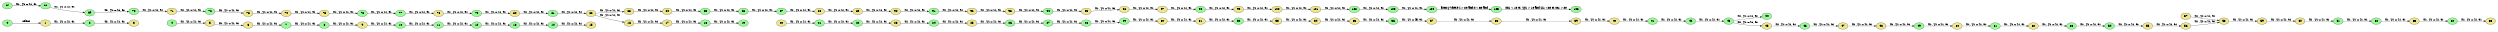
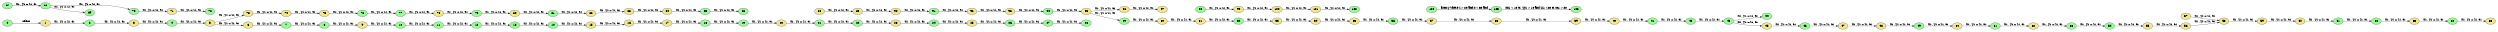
(1181, 9) -> none
(1393, 9) -> none
(781, 11) -> none
(111, 12) -> (89, 6)
(228, 12) -> (229, 19)
(609, 19) -> (609, 26)
(1412, 20) -> (1412, 20)
none -> (152, 23)
none -> (761, 23)
(1105, 24) -> (1104, 17)
